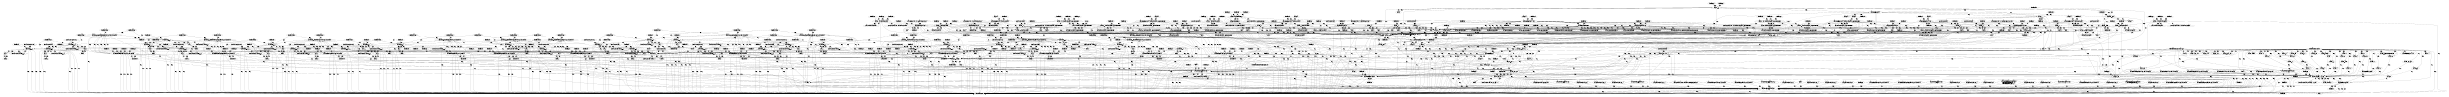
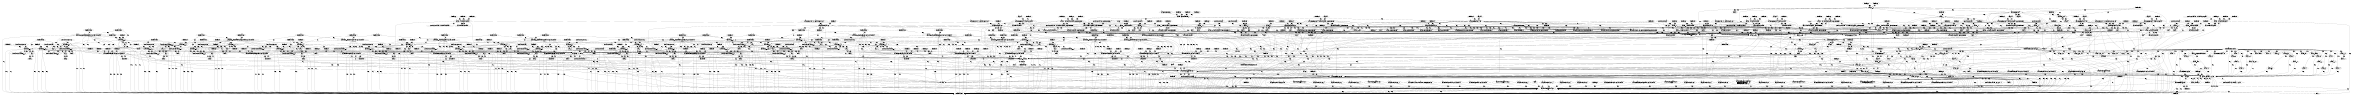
(1234, 19) -> (1250, 18)
(2170, 23) -> (2209, 19)
(2342, 50) -> (2343, 56)
